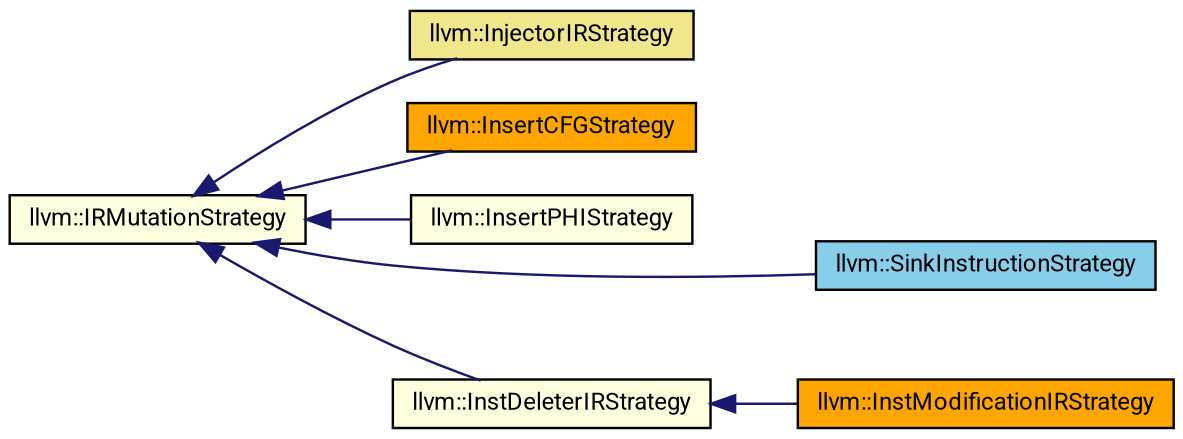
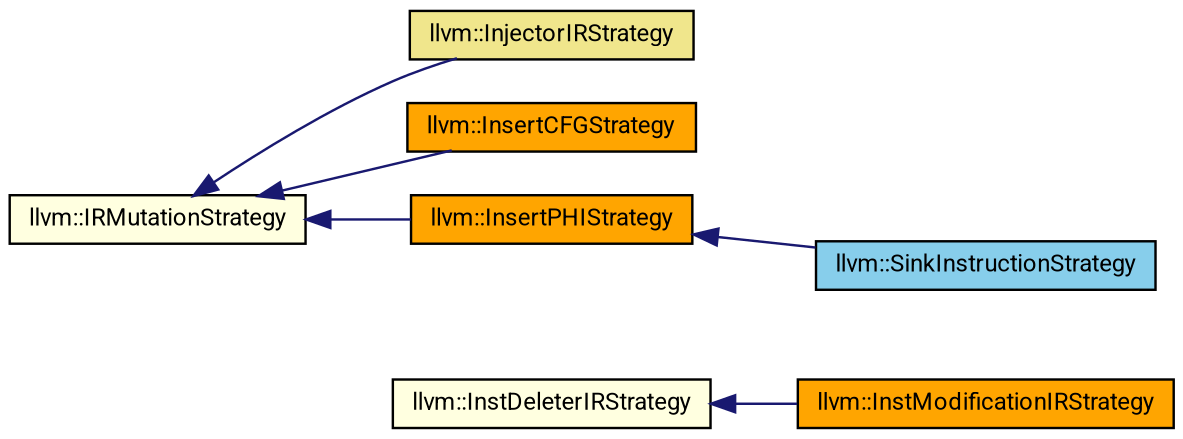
(552, 219) -> (552, 219)
(546, 275) -> (767, 242)
(347, 324) -> none
